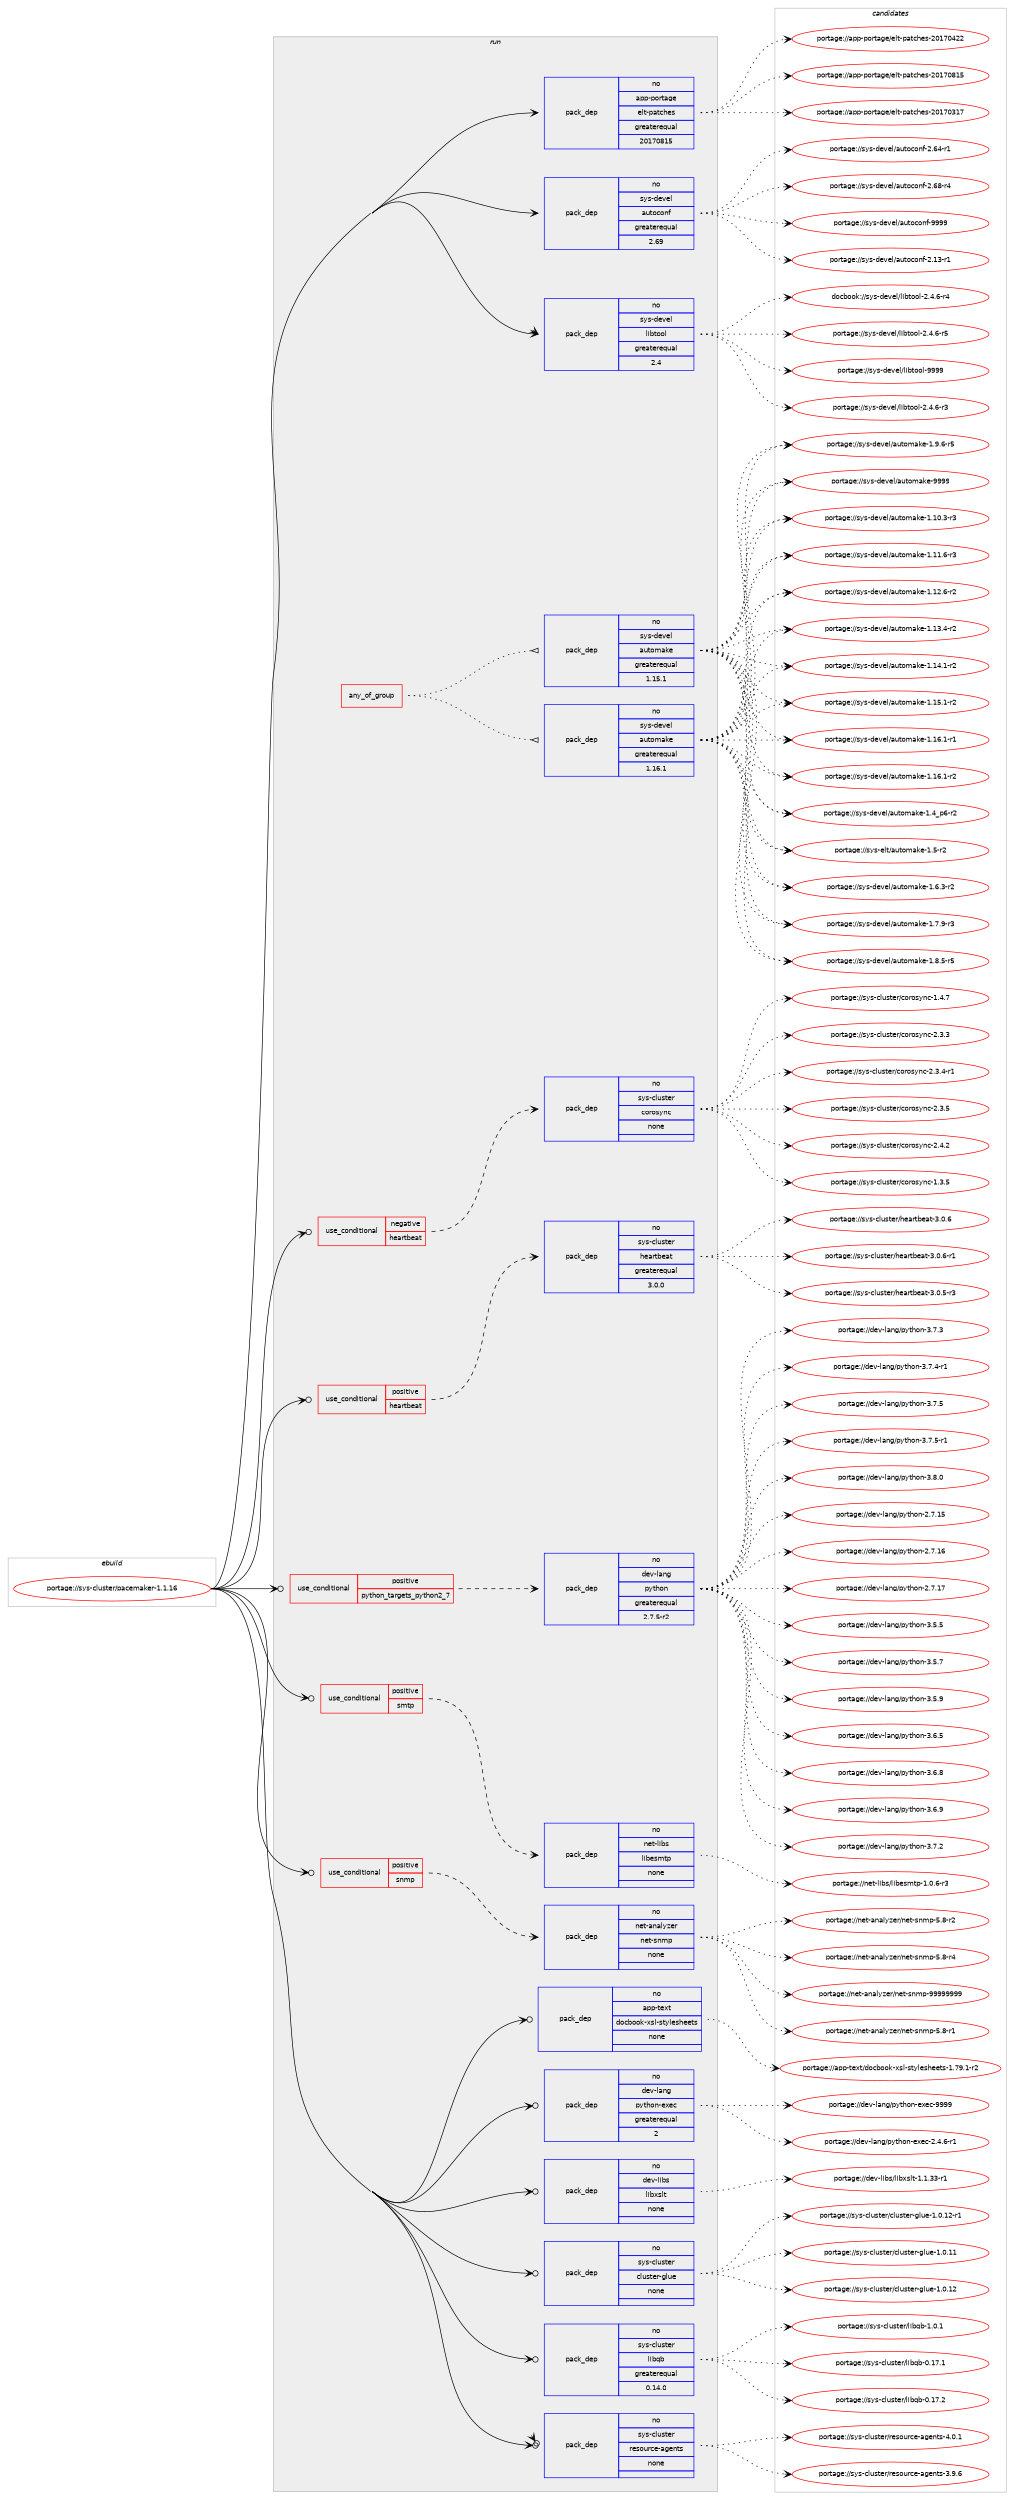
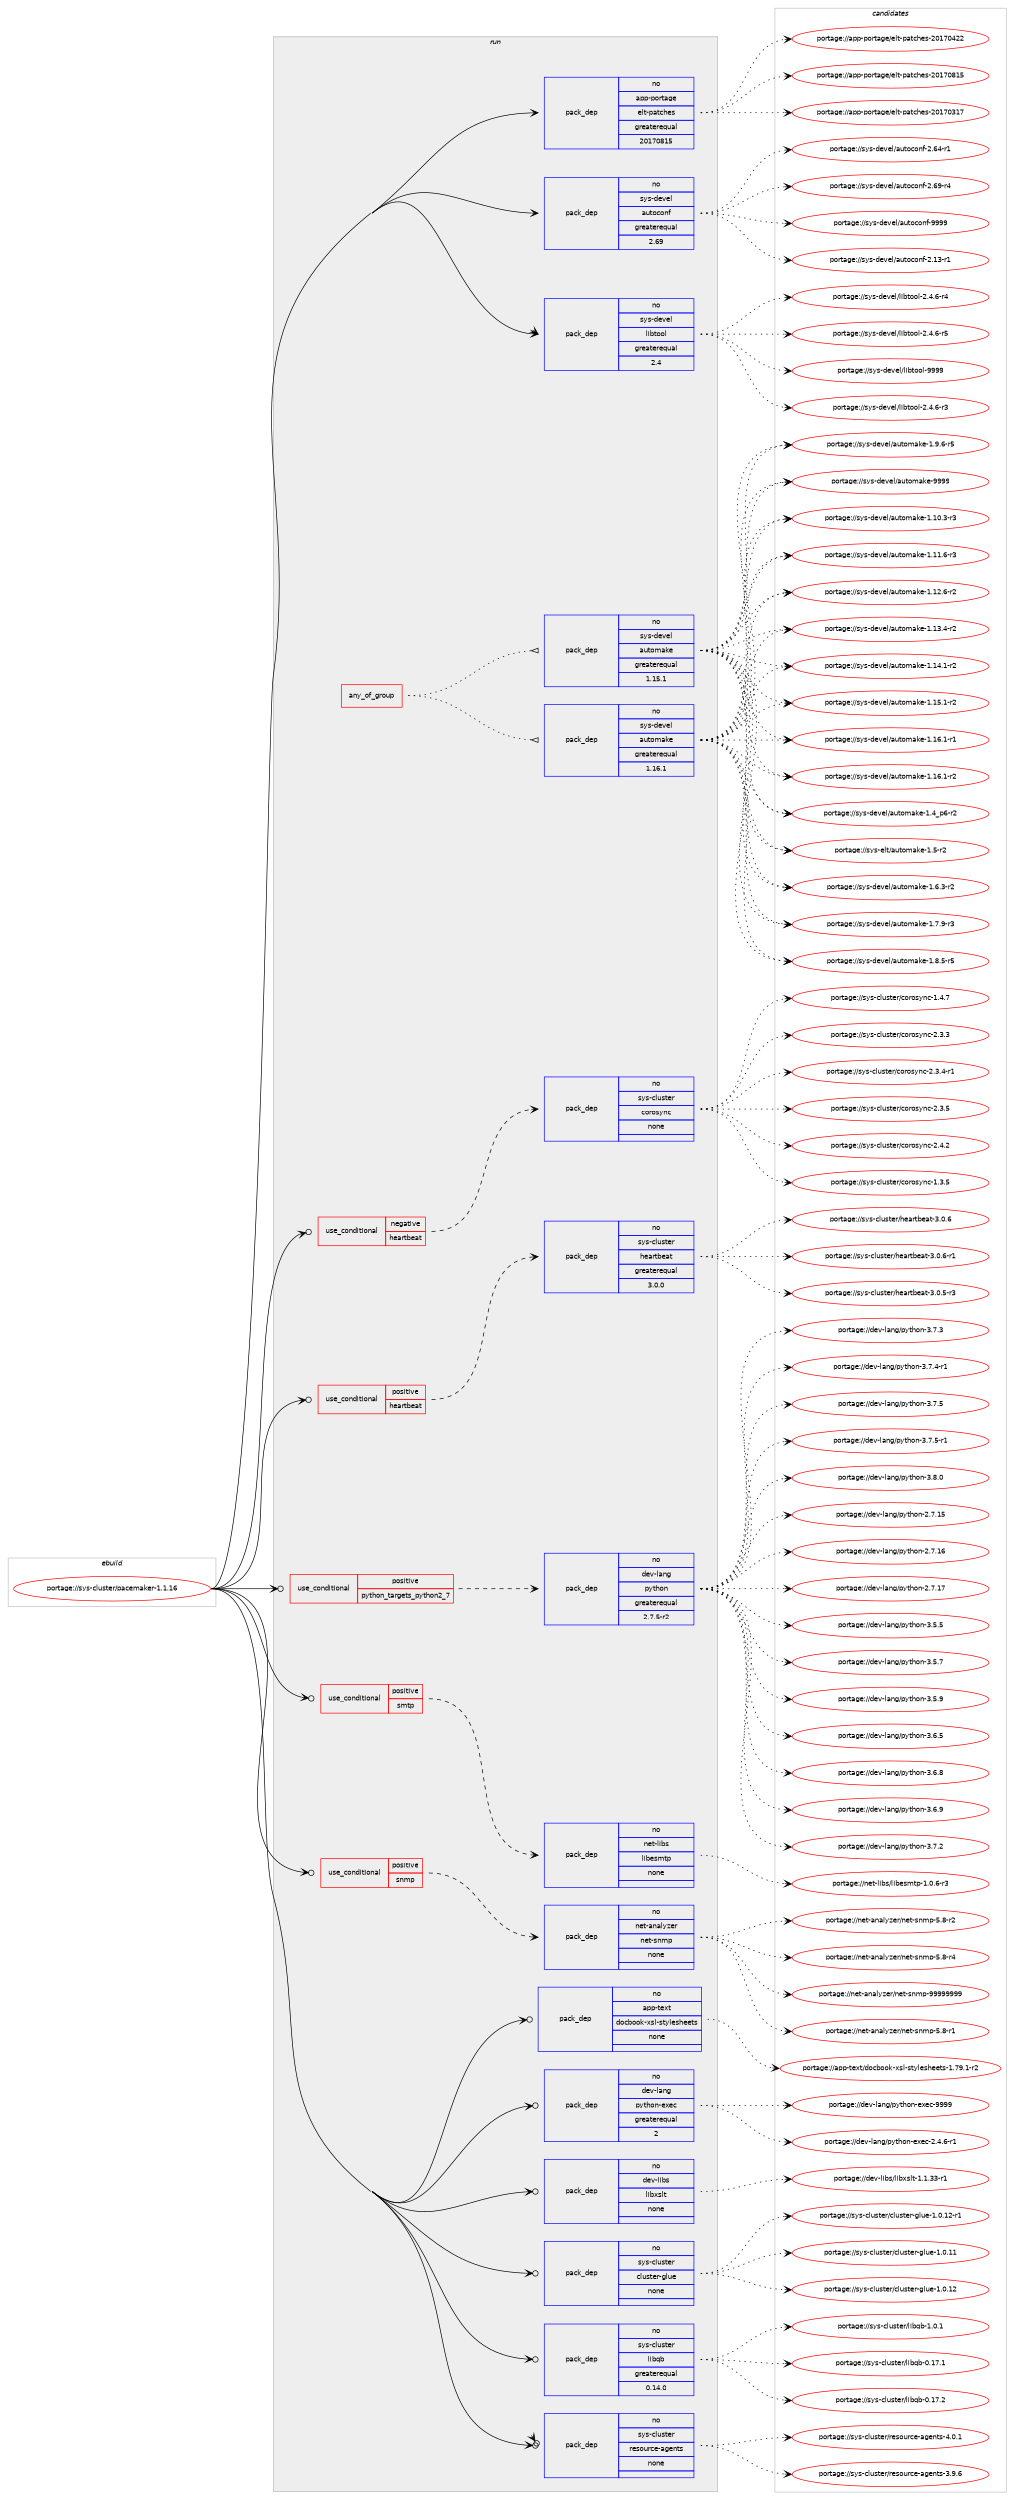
(891, 187) -> (891, 187)
(891, 297) -> (891, 297)
